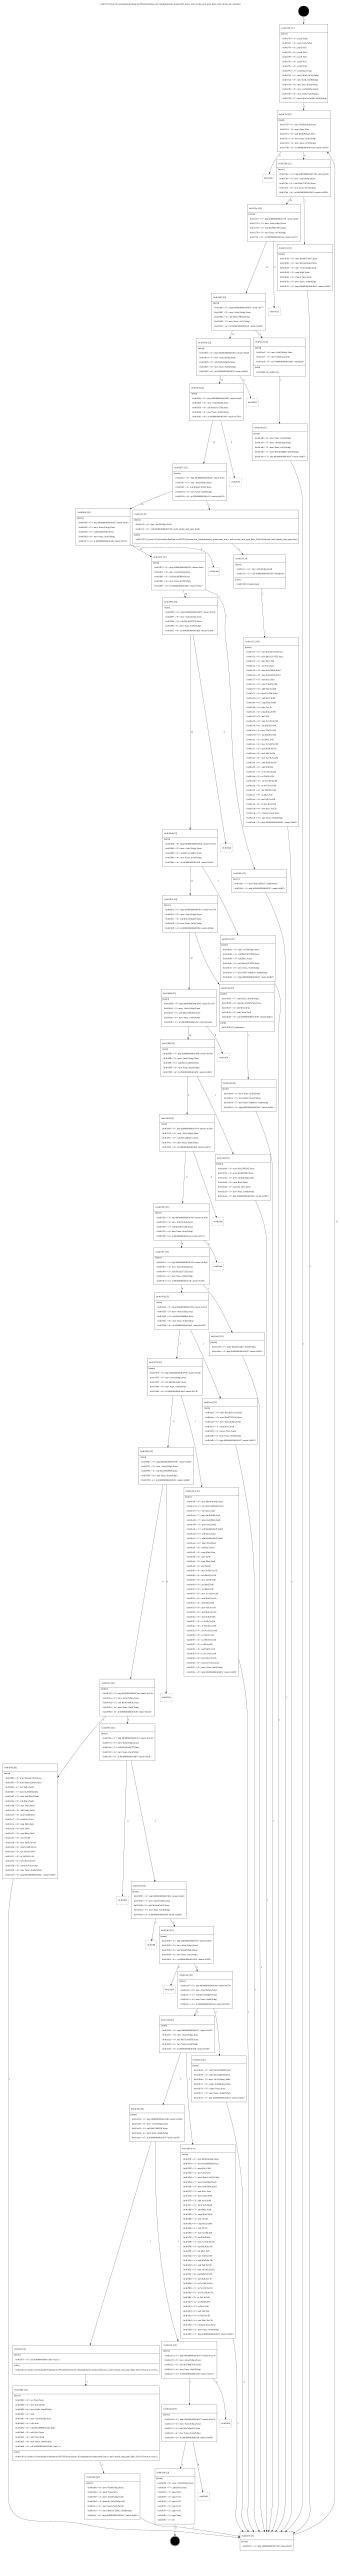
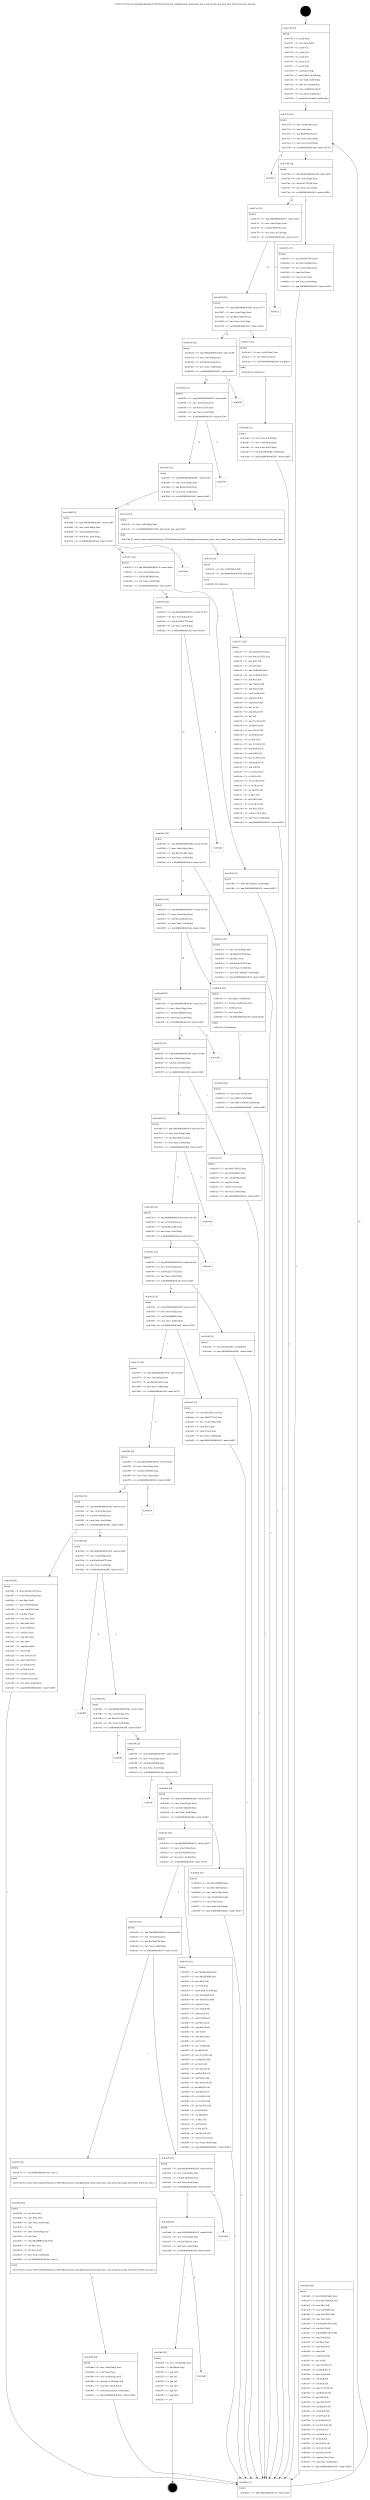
(193, 1440) -> none
